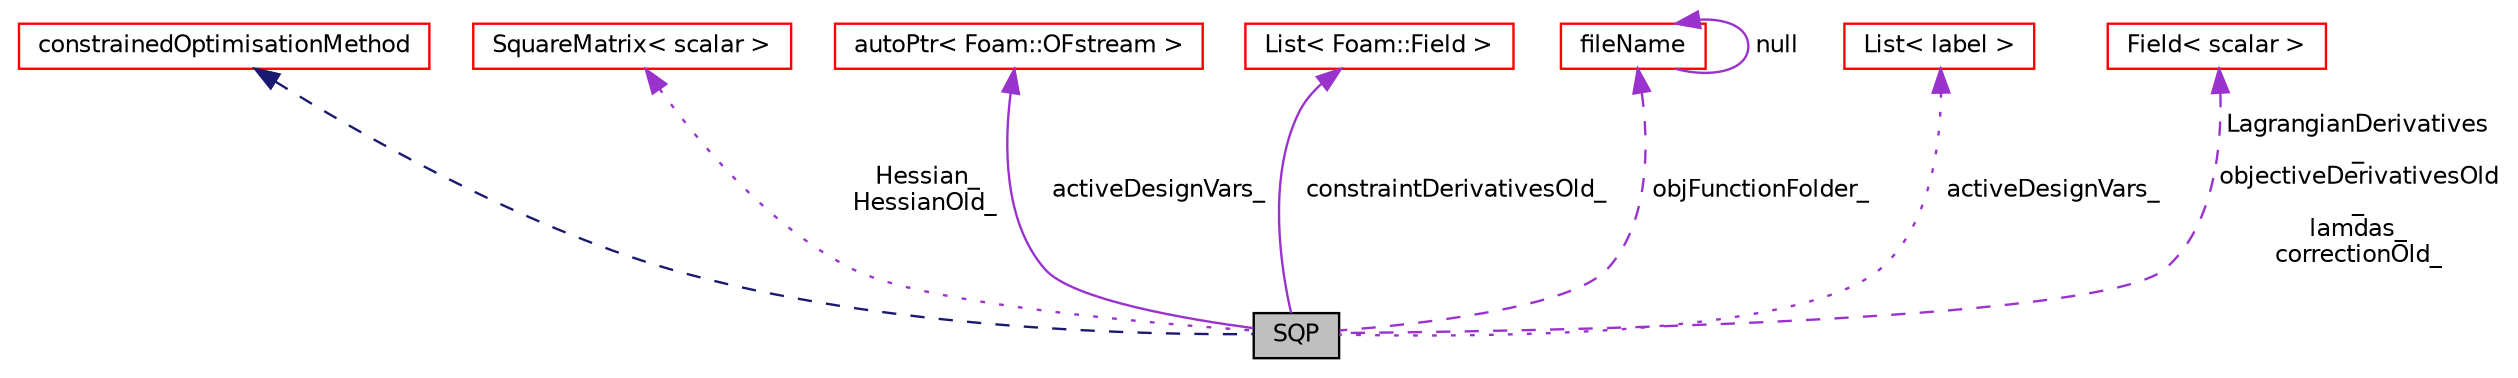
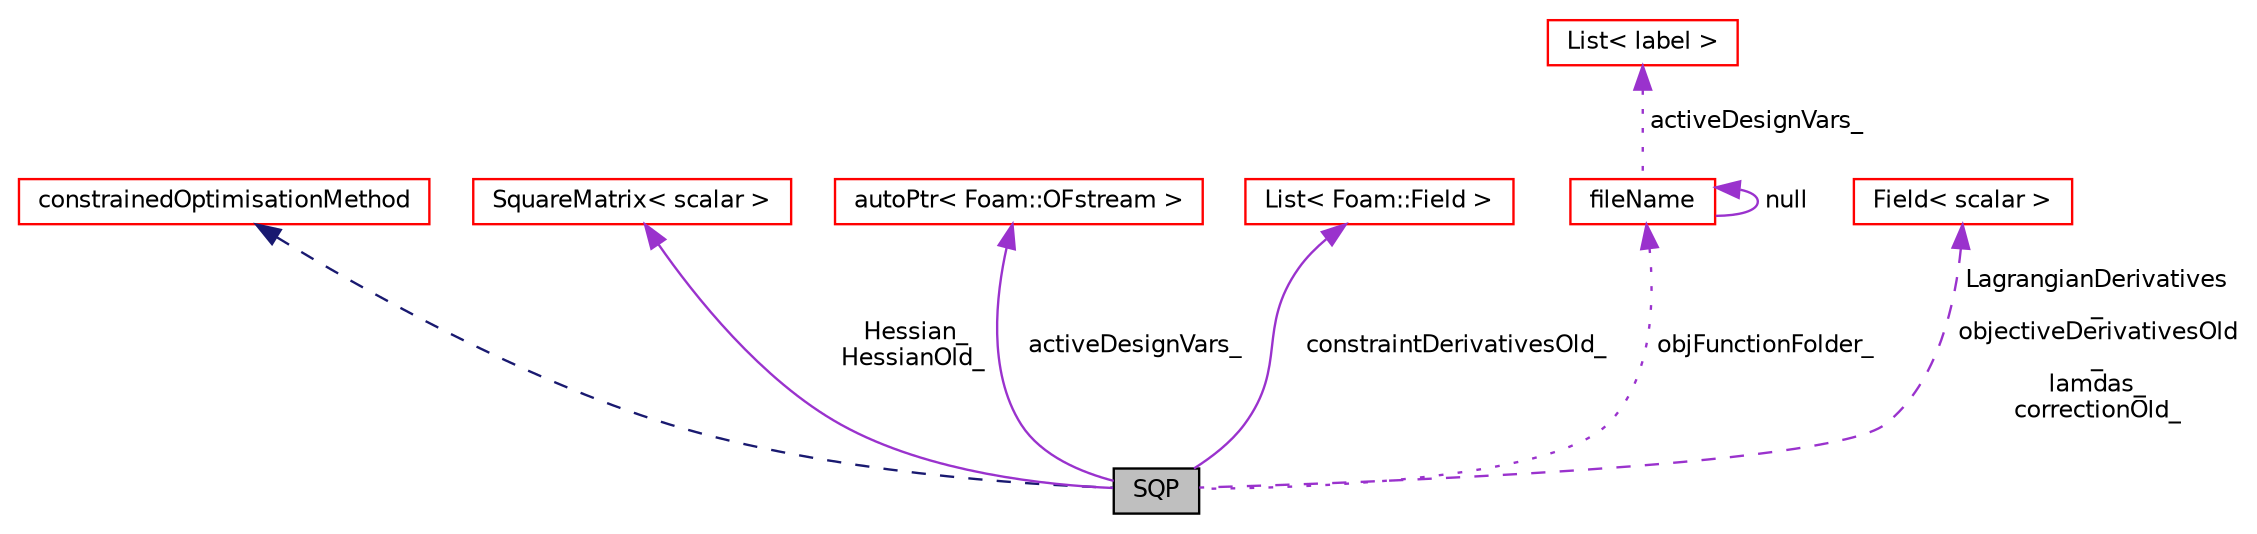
(920, 290) -> (851, 430)
(1567, 292) -> (1545, 455)
(1801, 303) -> (1643, 134)
